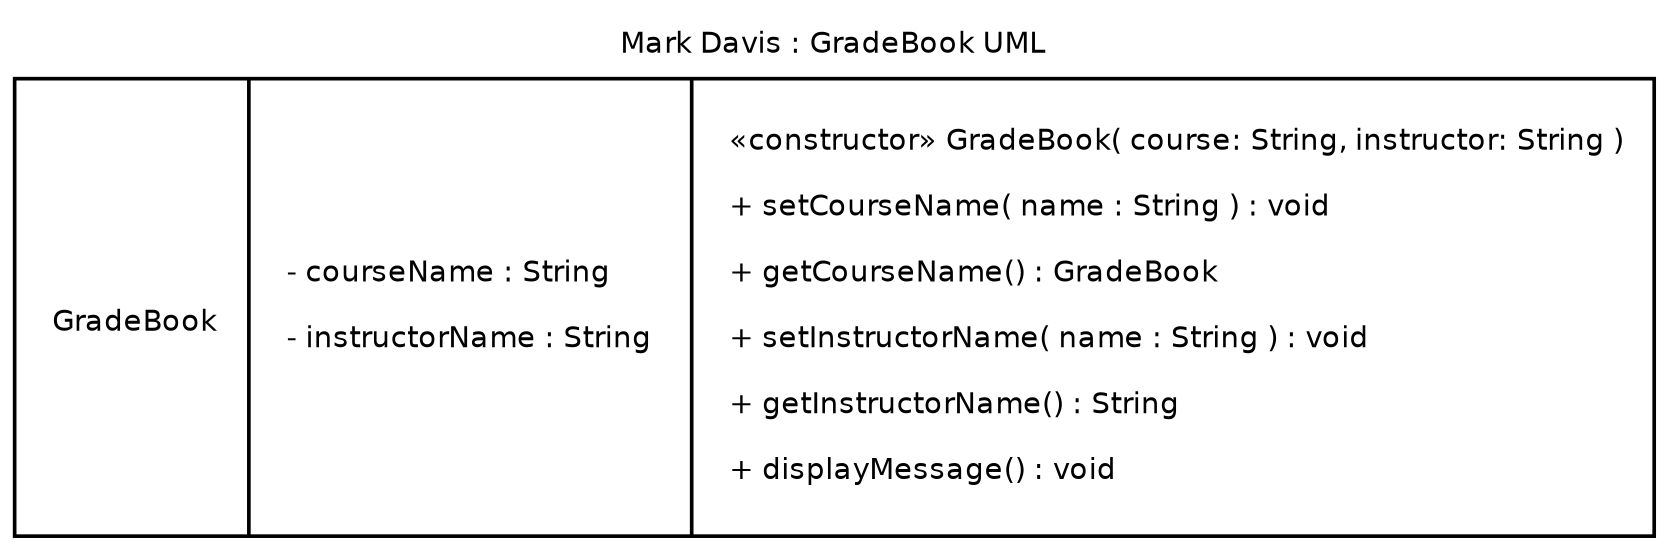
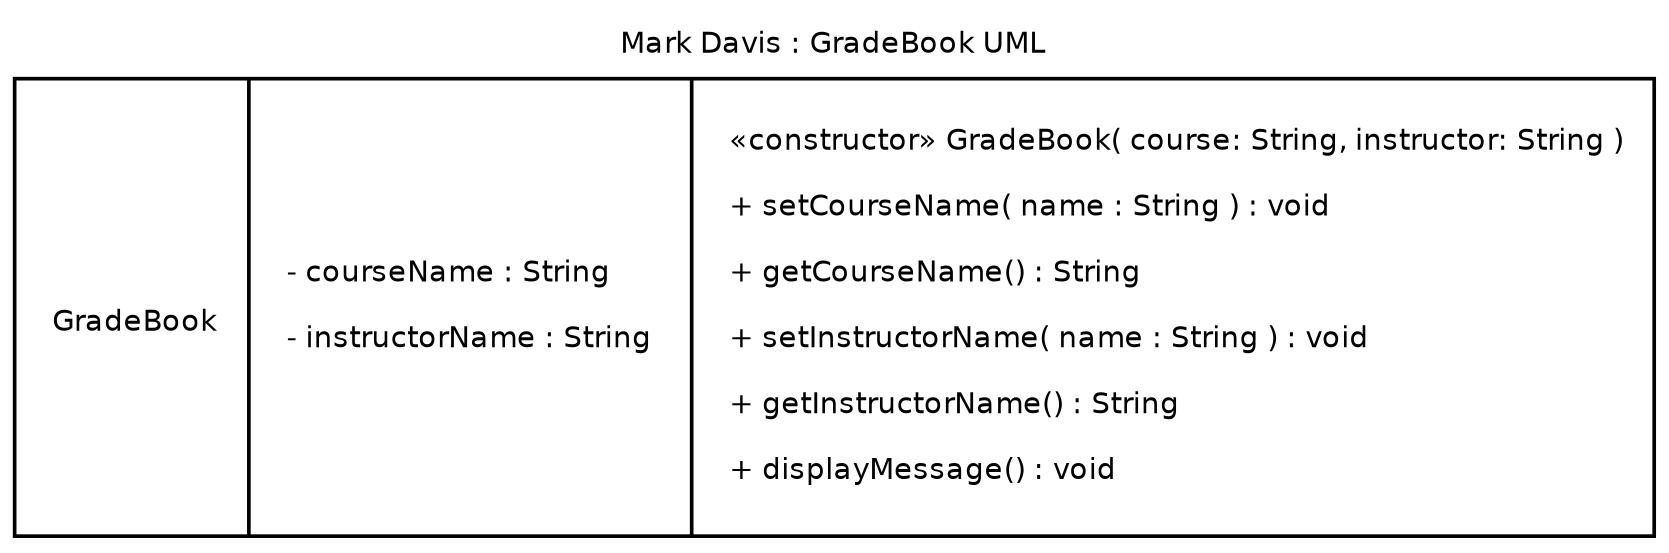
(975, 273) -> (937, 273)
